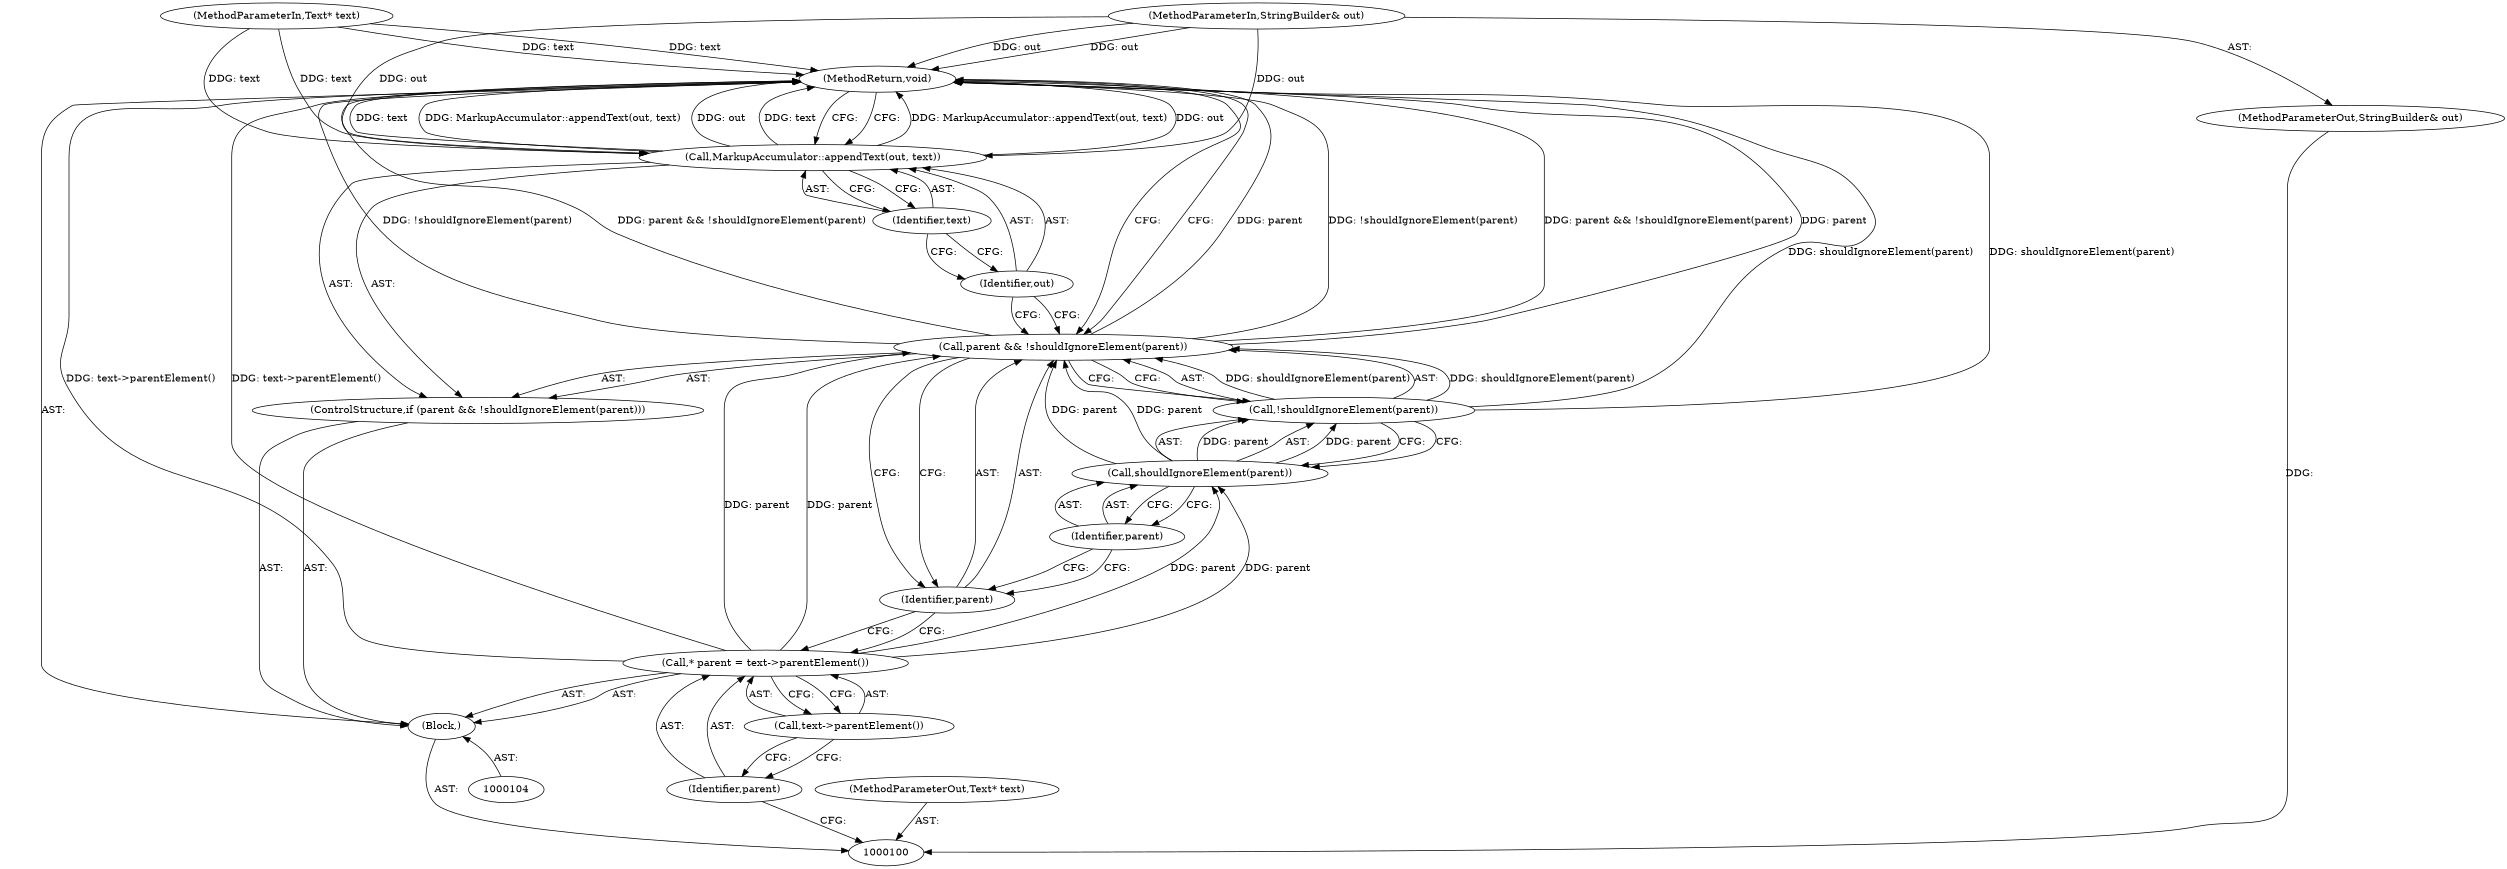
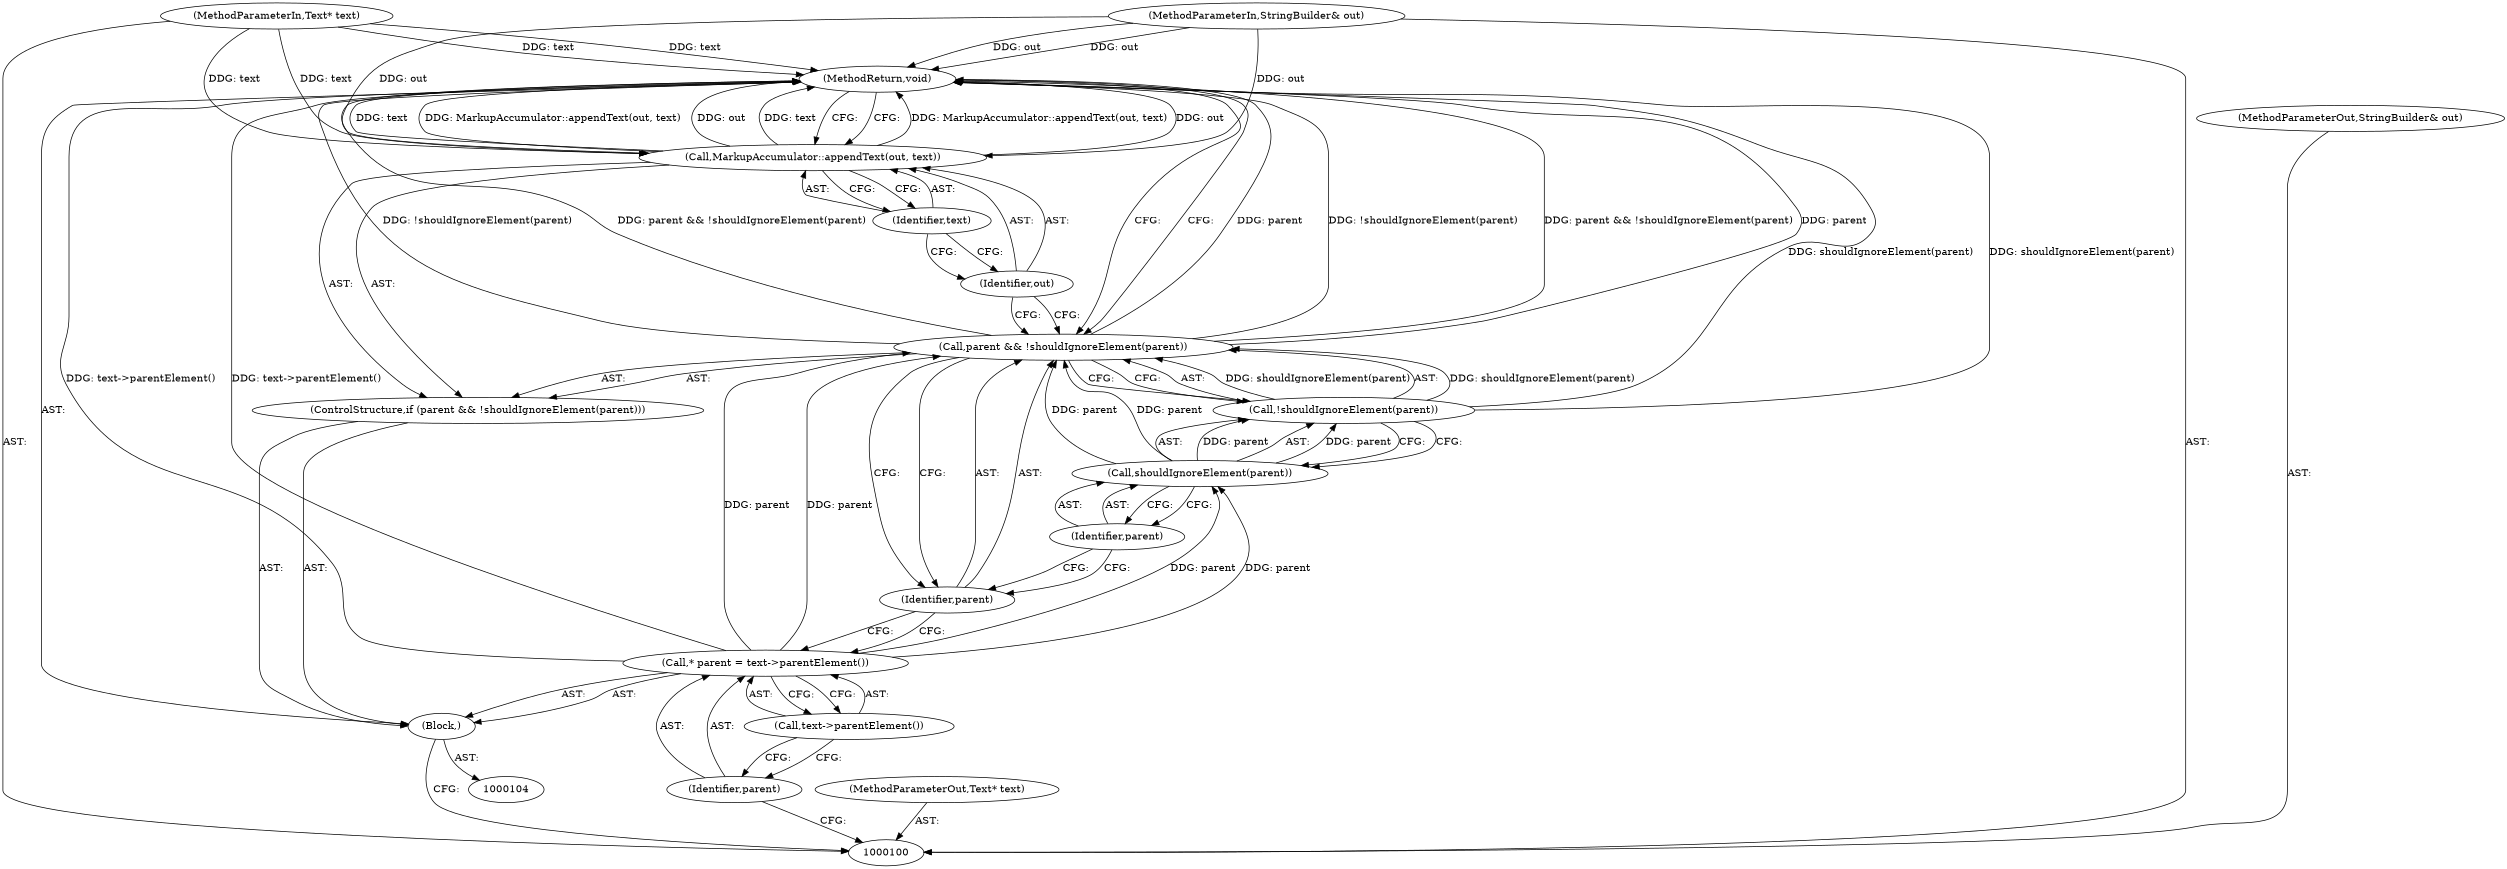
(1872, 24) -> (2186, 669)
(2301, 474) -> (2301, 474)
(488, 756) -> (454, 762)
none -> (3, 763)
(448, 790) -> (448, 790)
